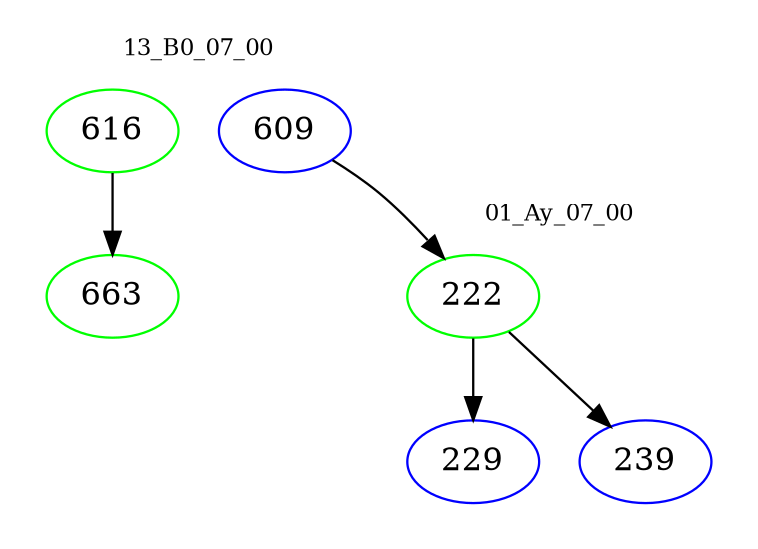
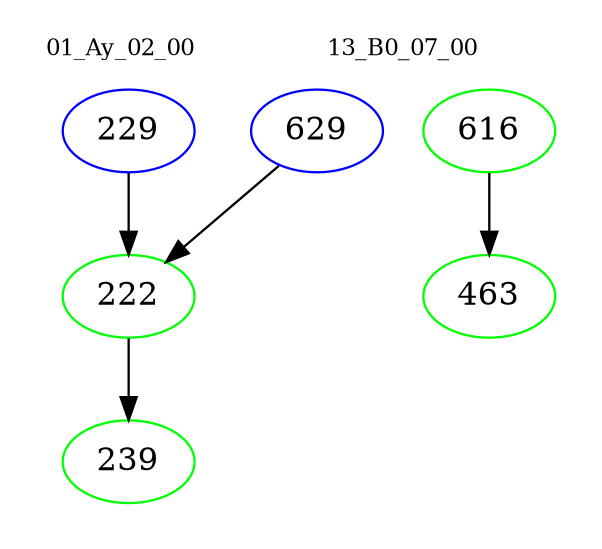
(285, 131) -> (317, 131)
(559, 215) -> (121, 49)
(113, 296) -> (489, 296)
(473, 368) -> (129, 202)
(646, 462) -> (129, 462)
